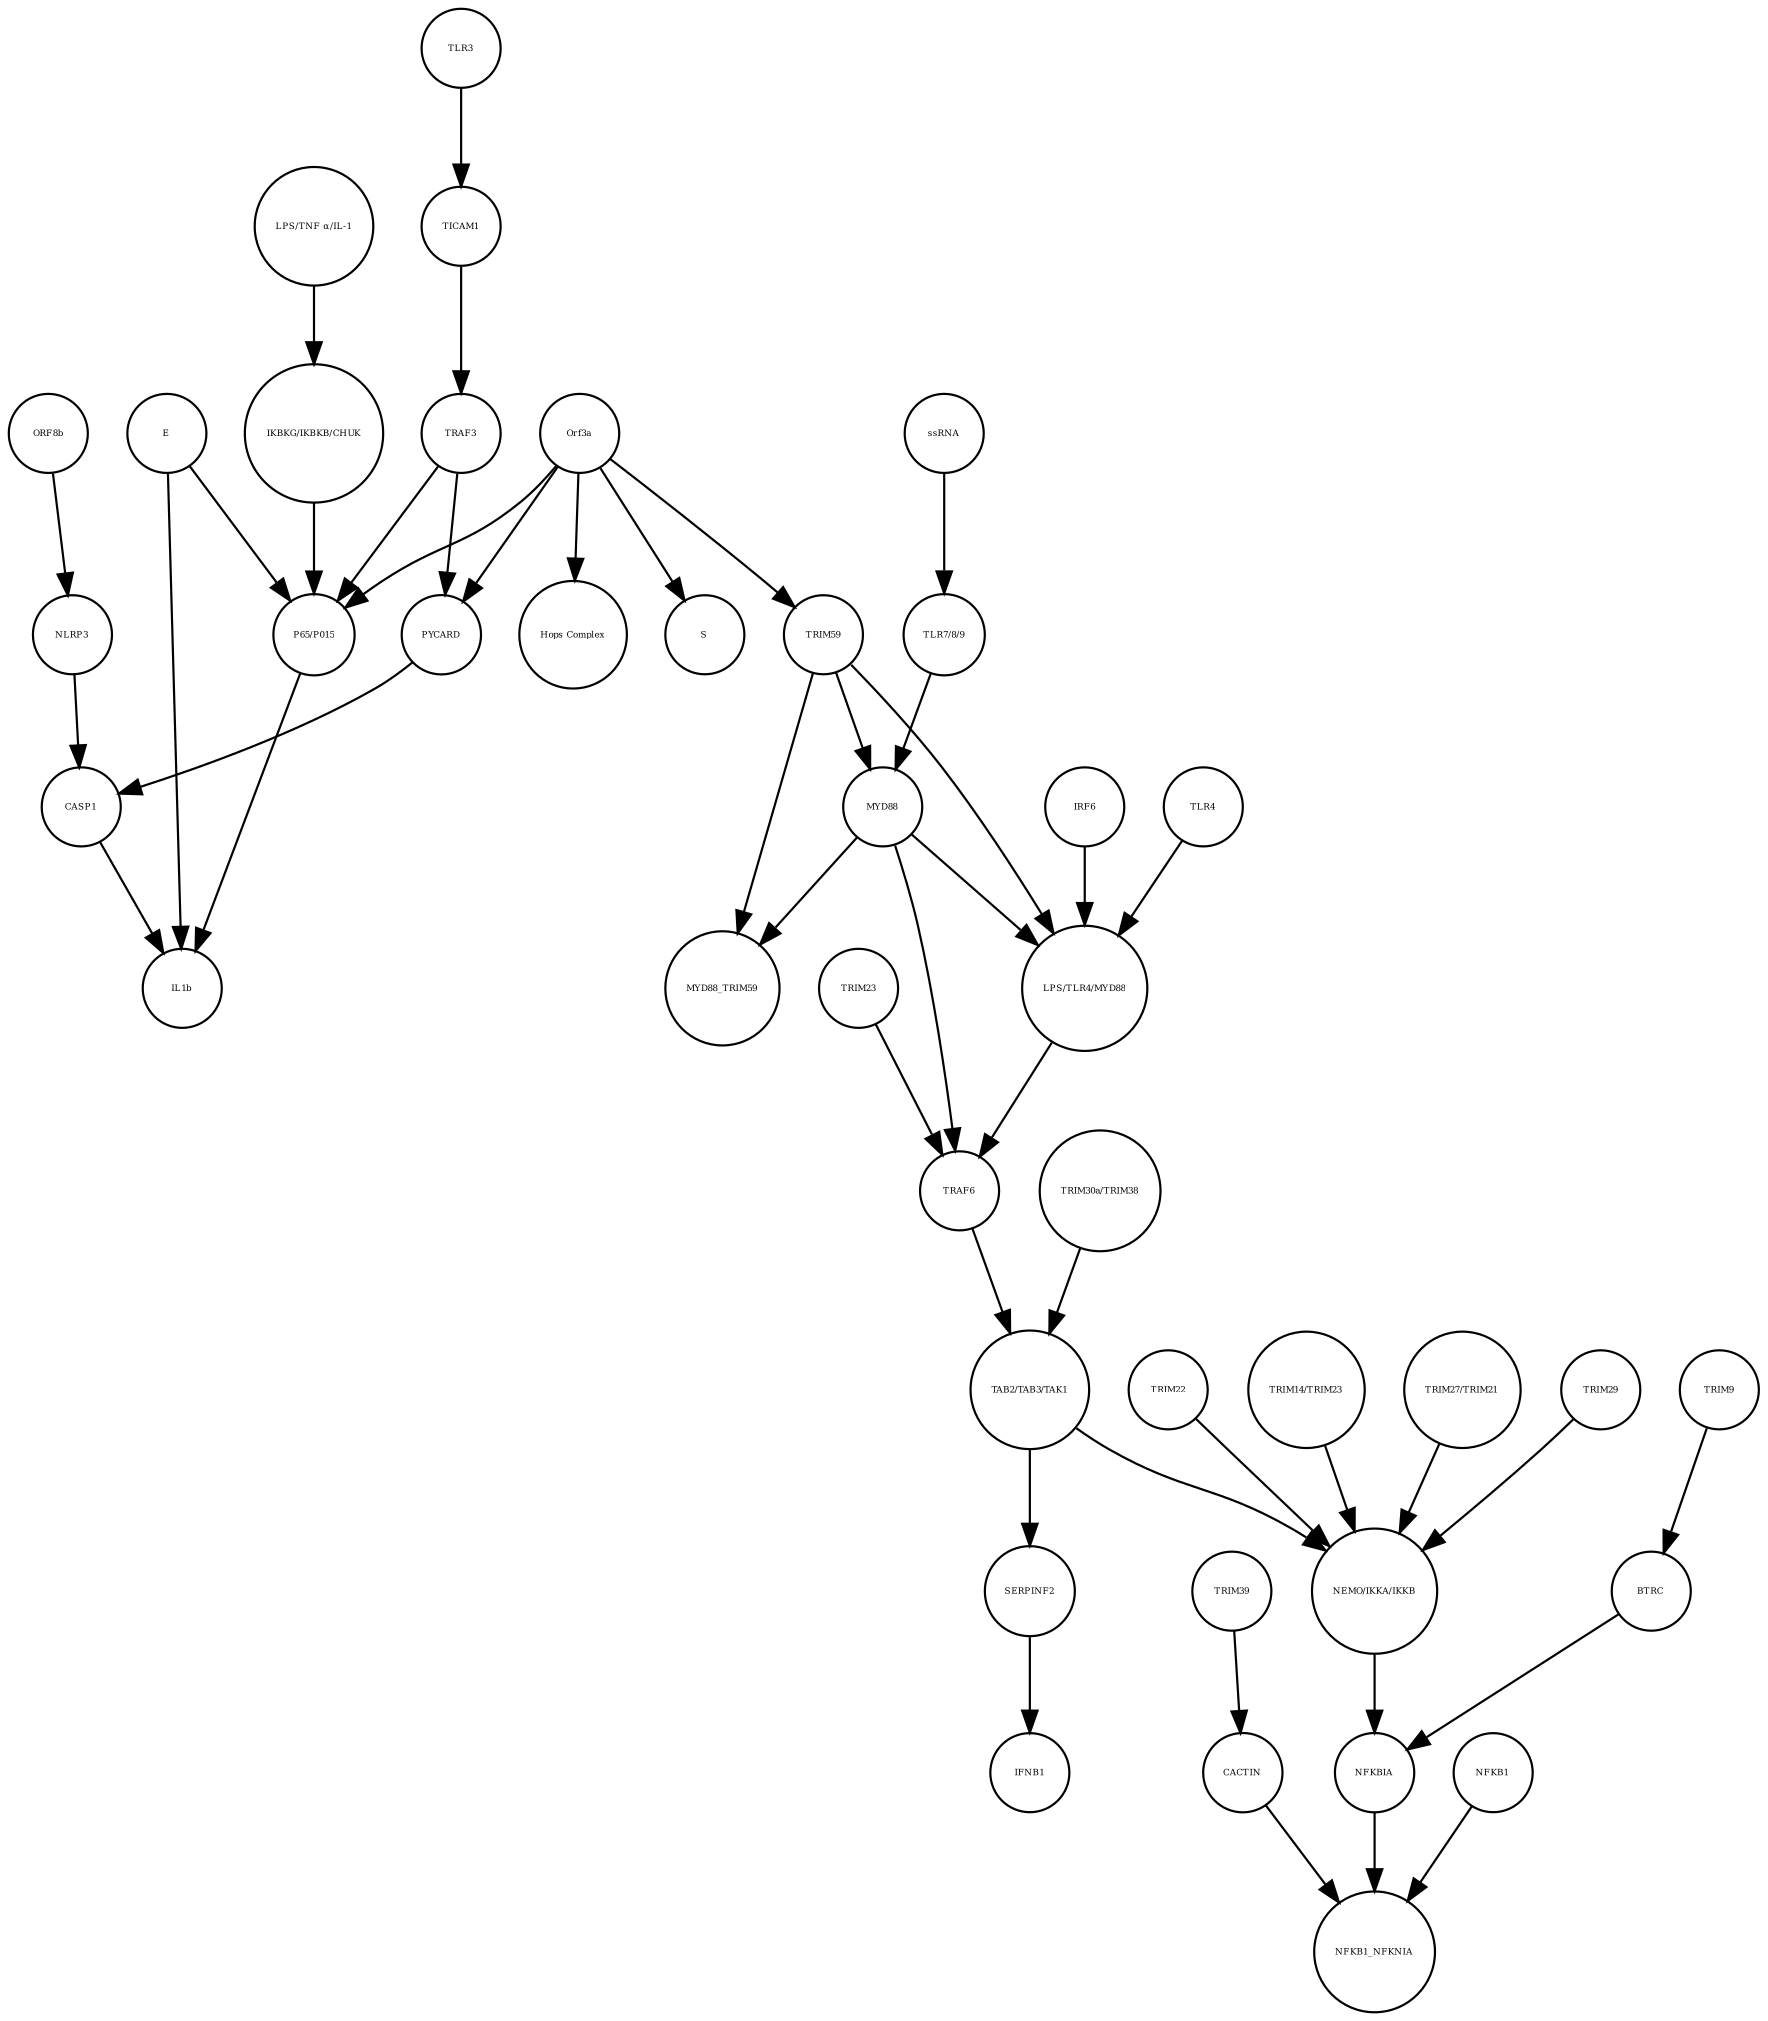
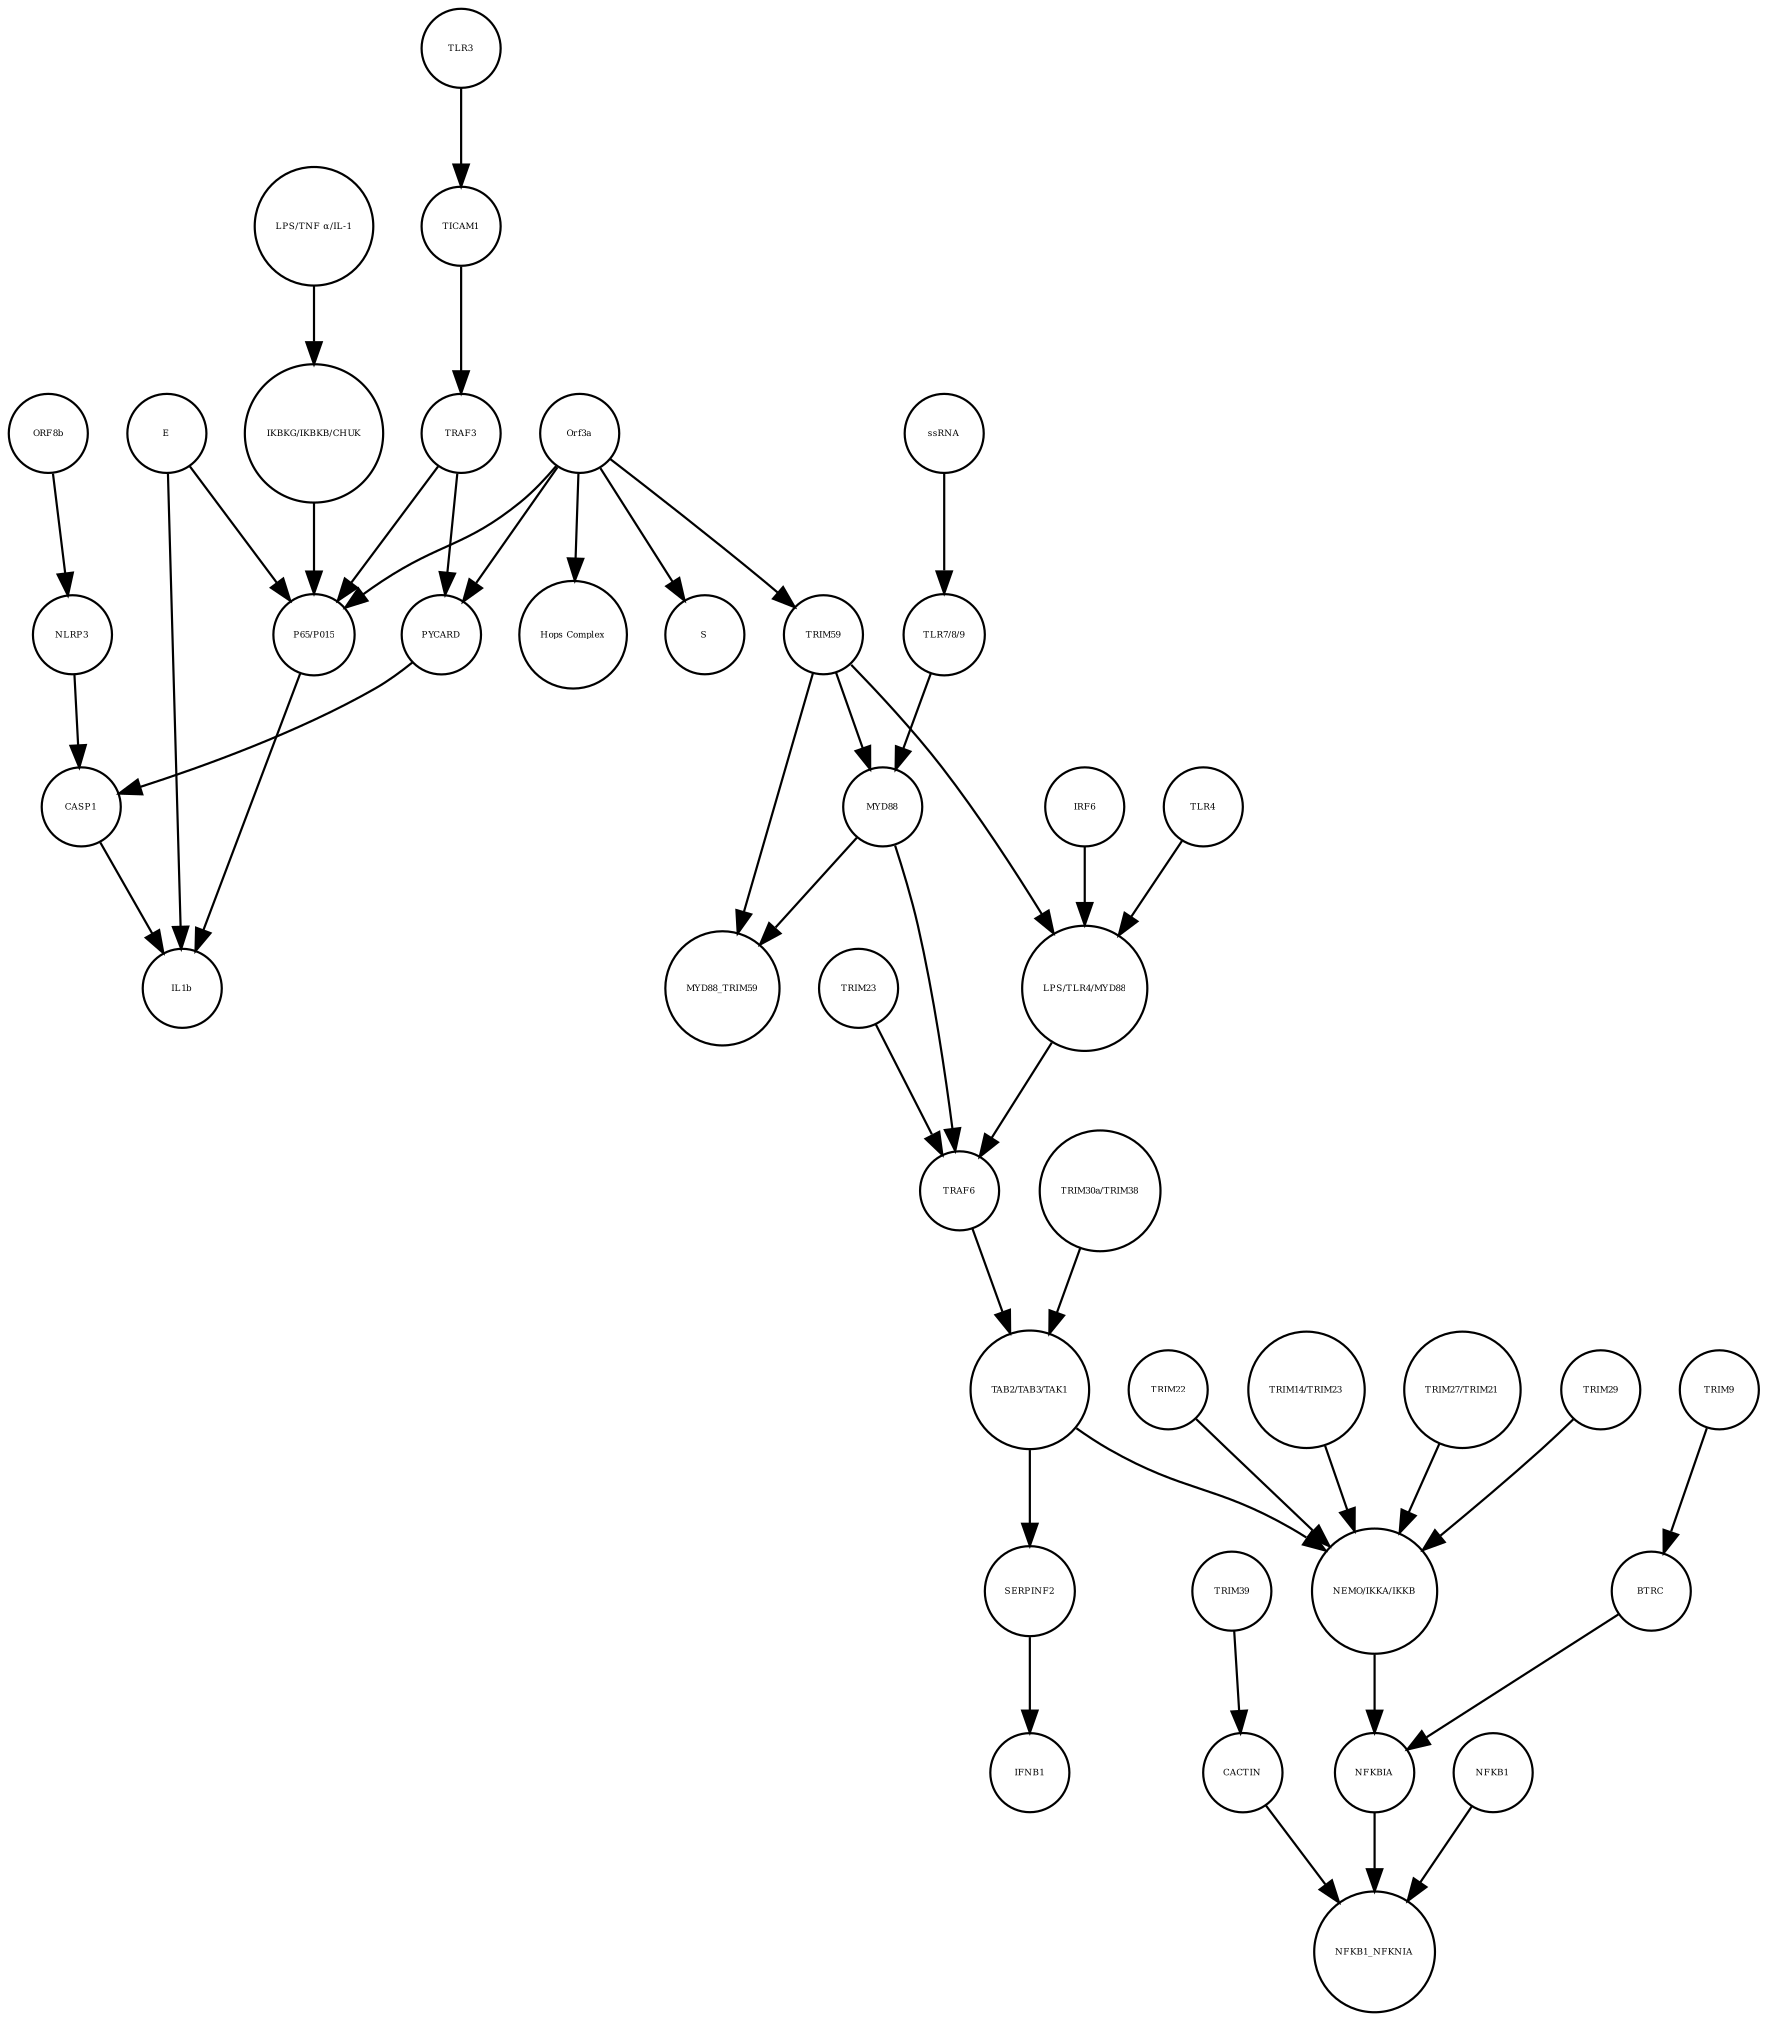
(966, 882) -> none
